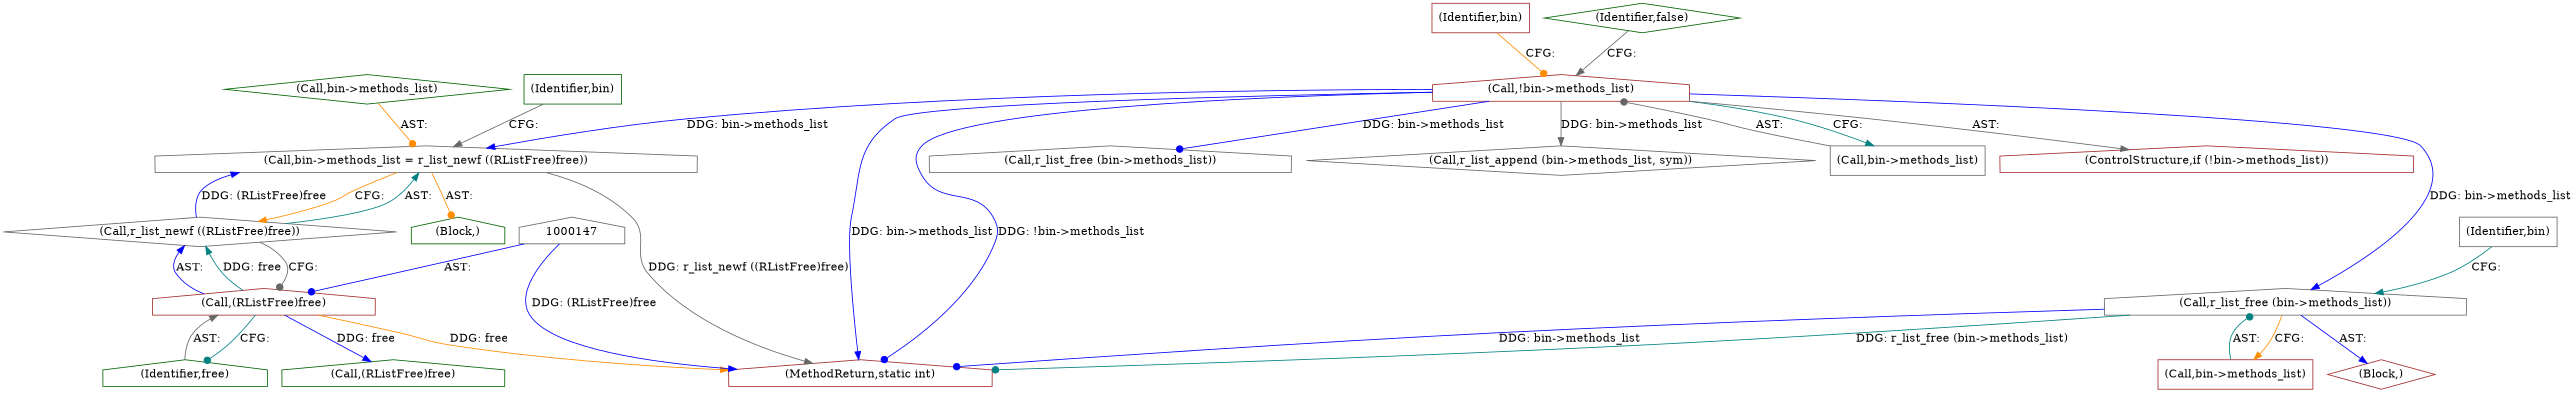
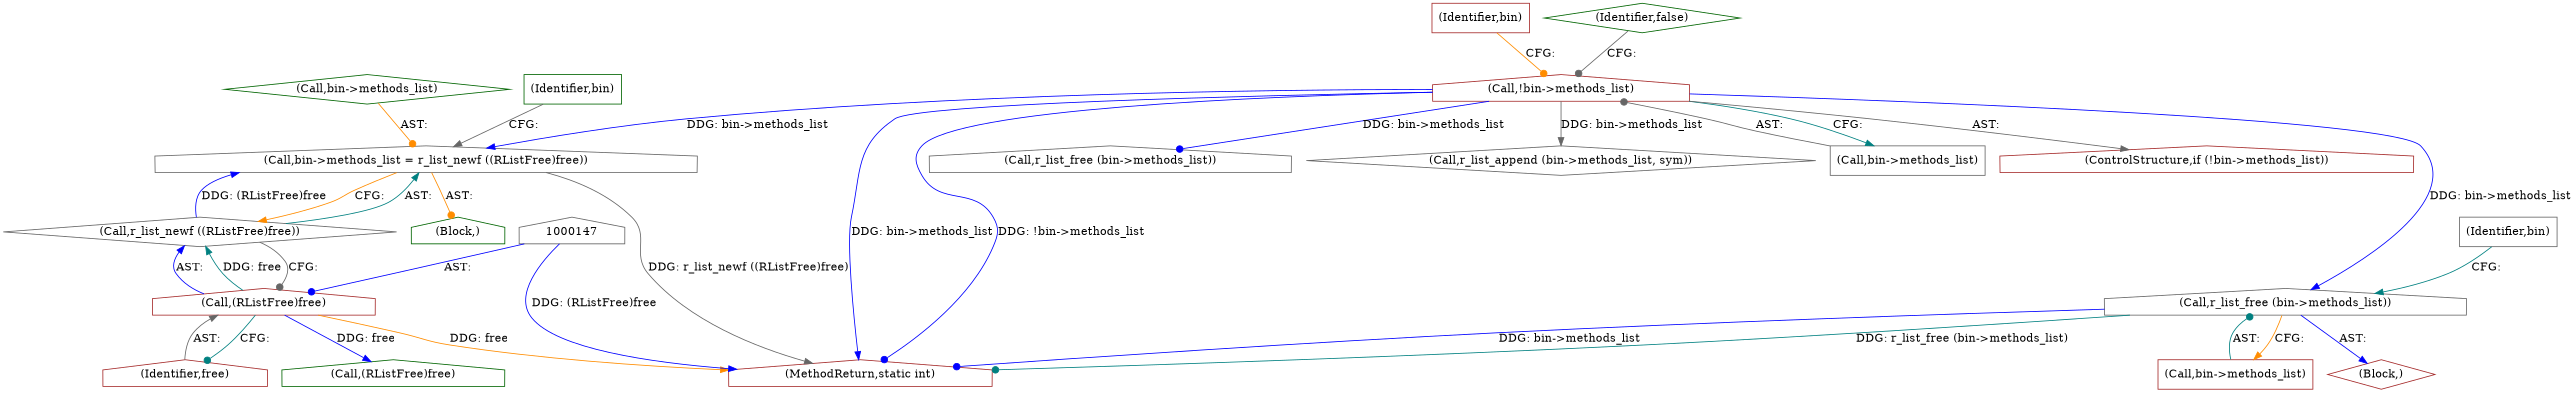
(1605, 51) -> (1605, 51)
(185, 374) -> (185, 374)
